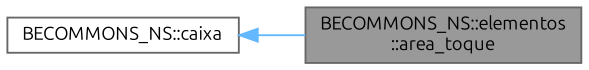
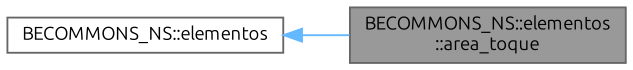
(123, 35) -> (145, 35)
